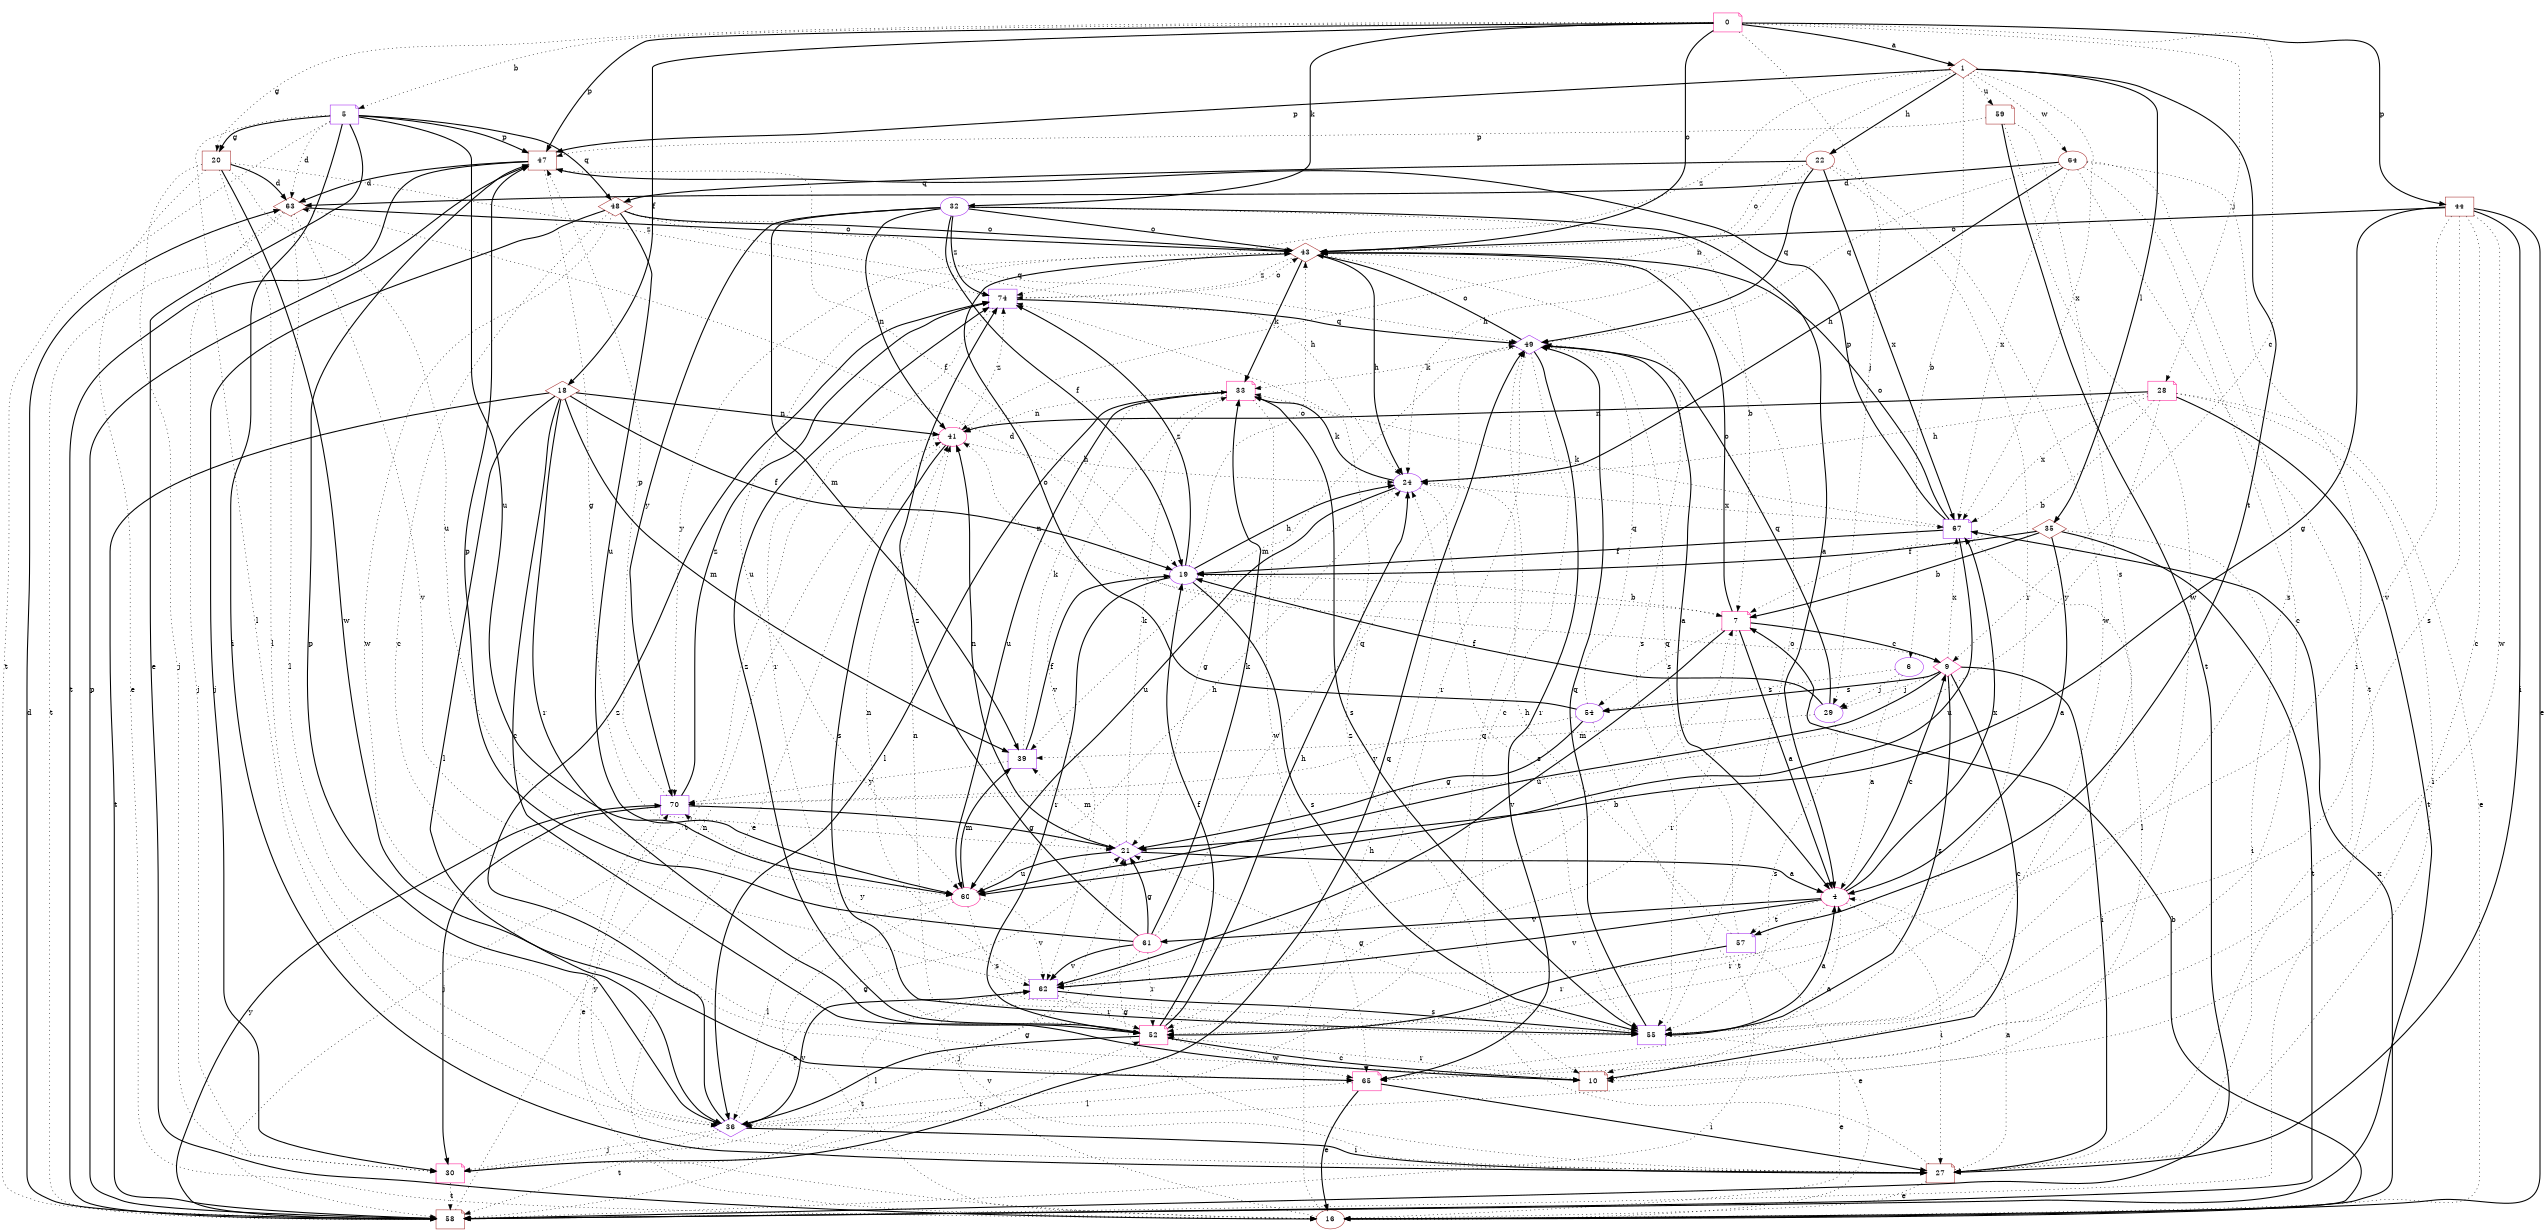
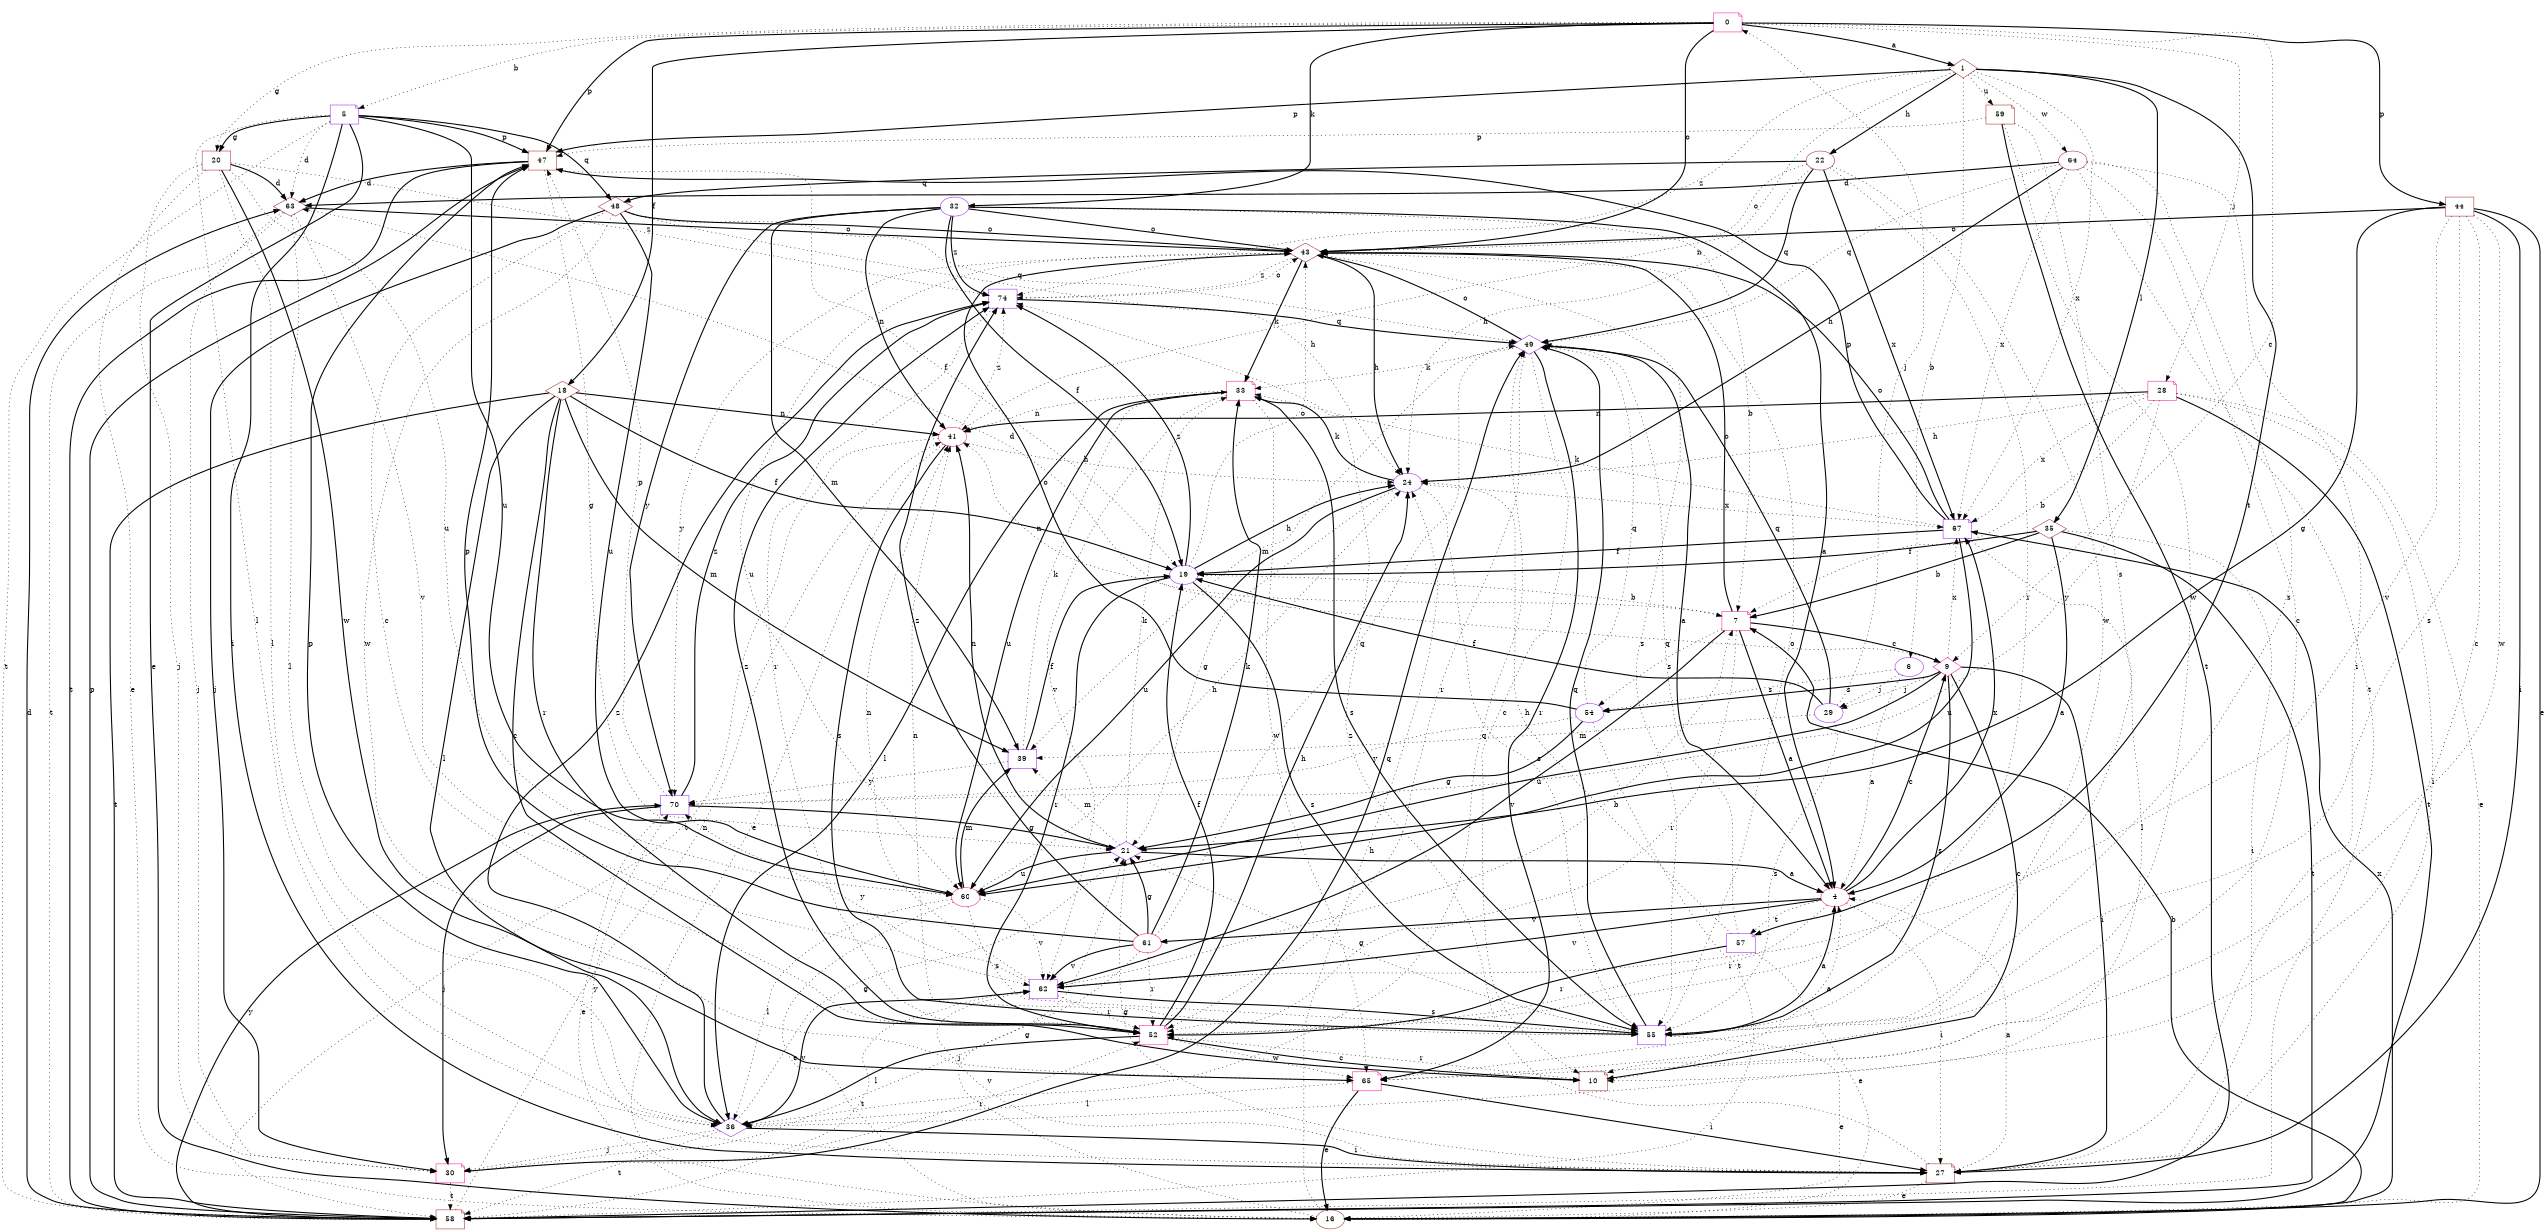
(1872, 342) -> (1921, 339)
(657, 953) -> (455, 808)
